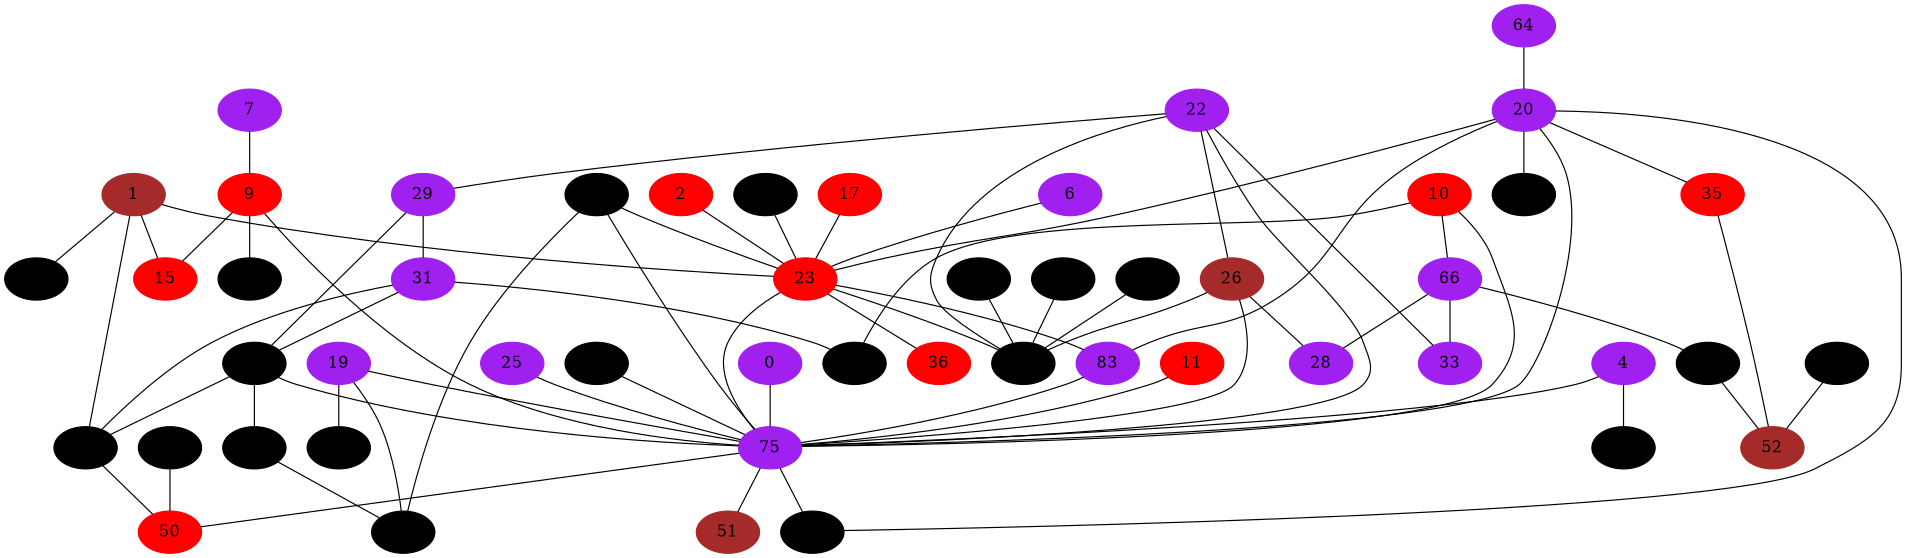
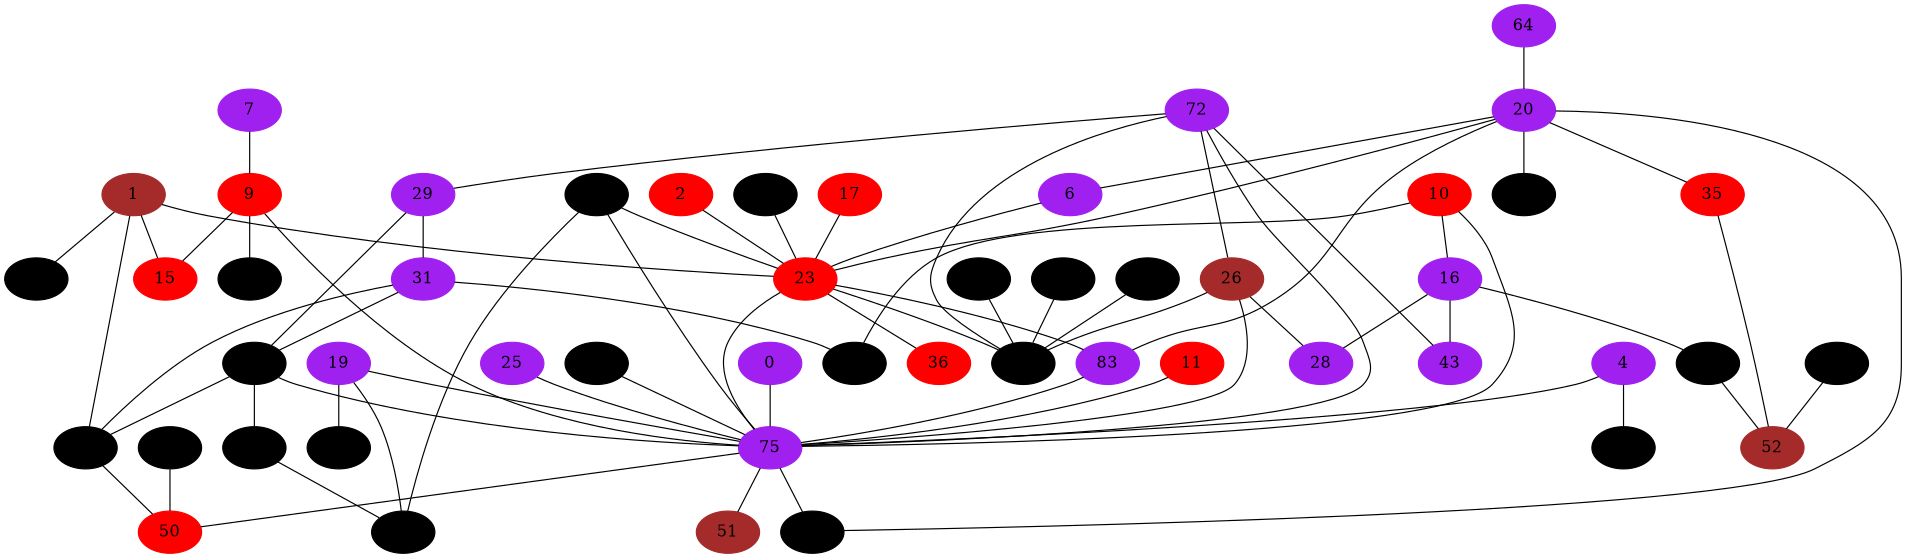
(1197, 110) -> (1197, 110)
(1450, 279) -> (1450, 279)
(1450, 363) -> (1450, 363)
(1519, 384) -> (1297, 152)
